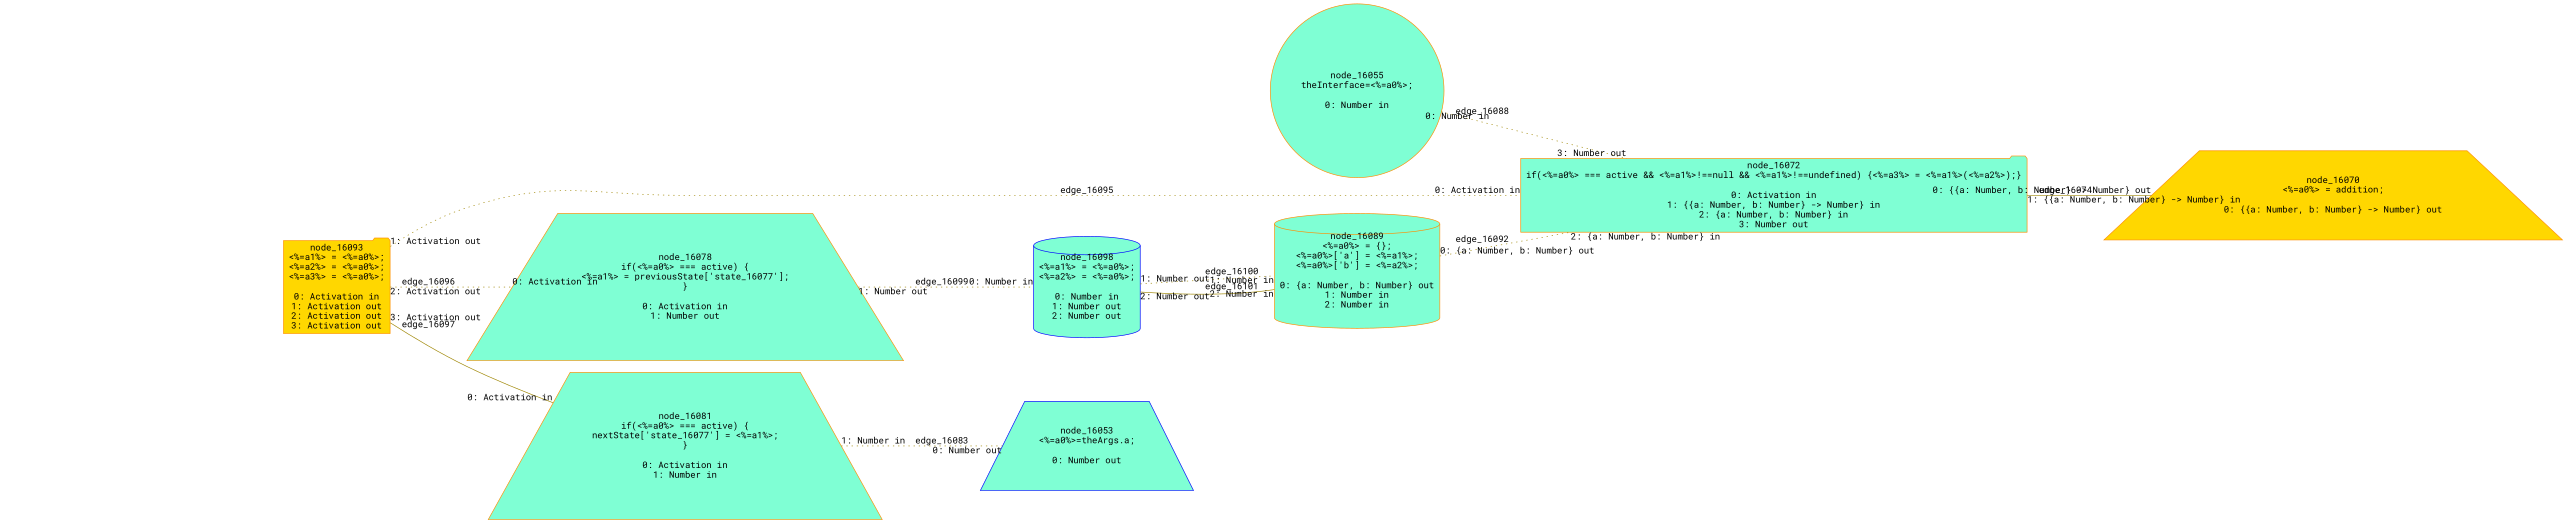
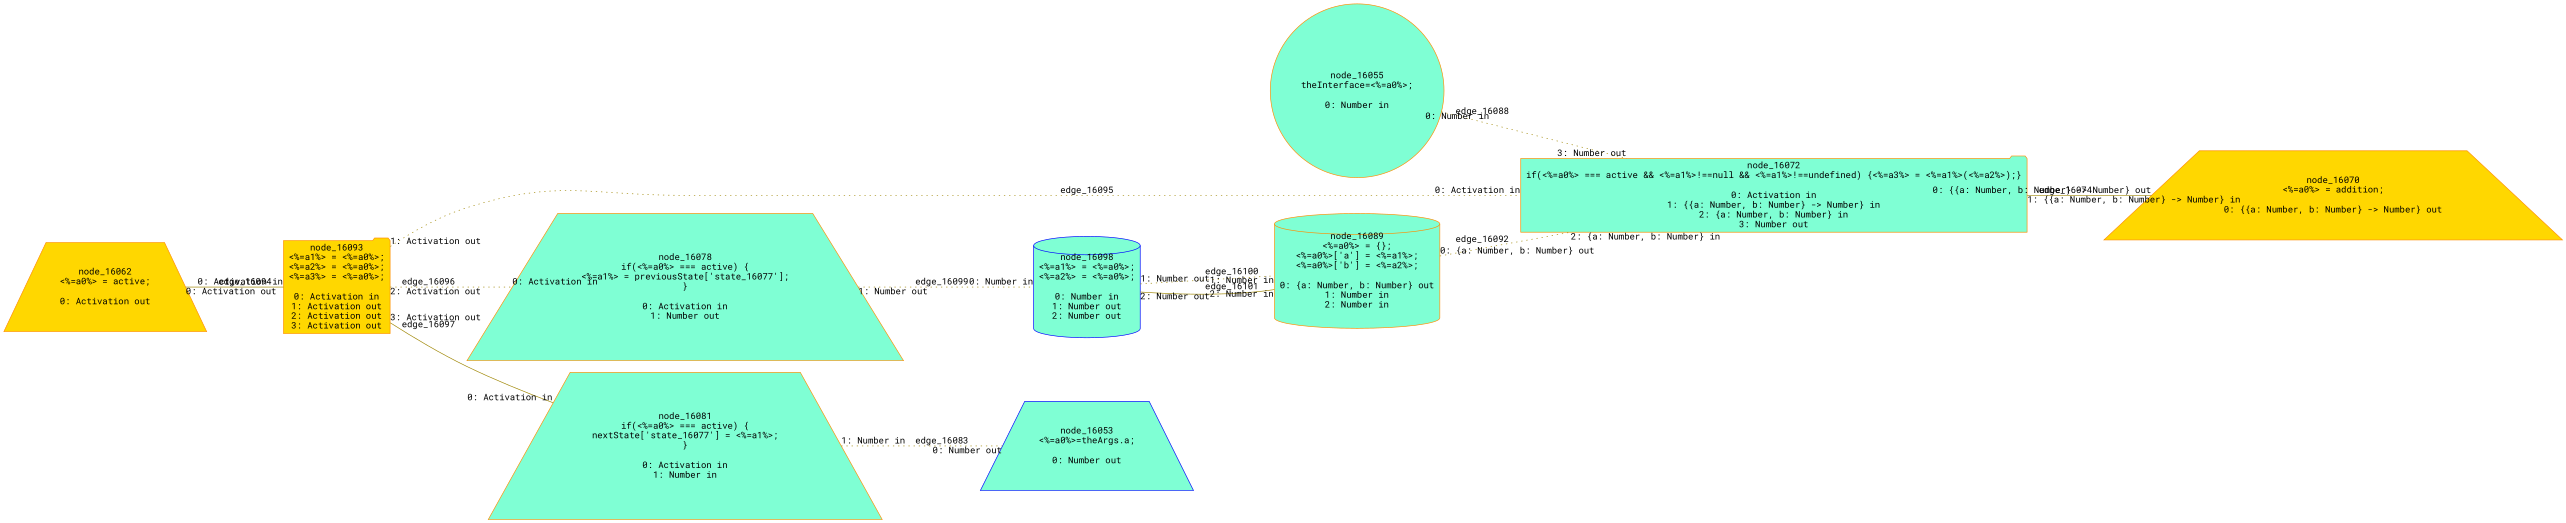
none -> (105, 287)
